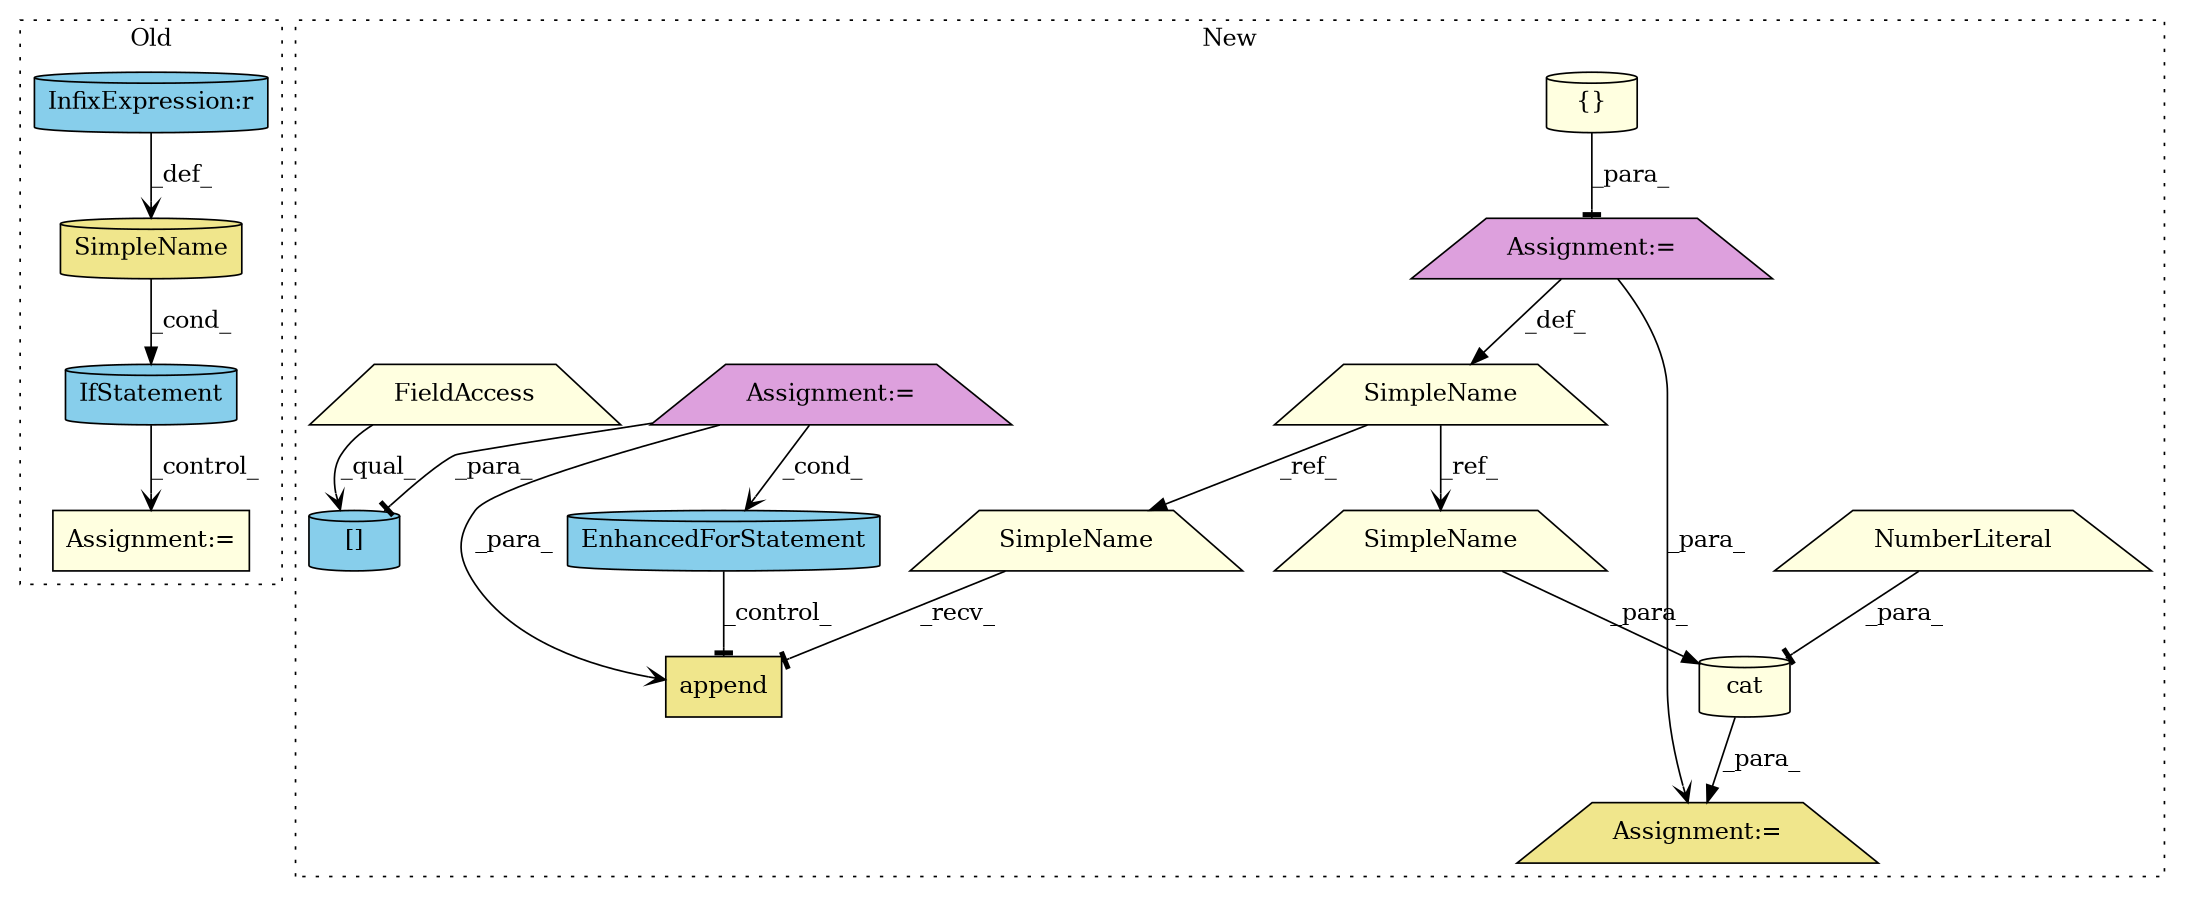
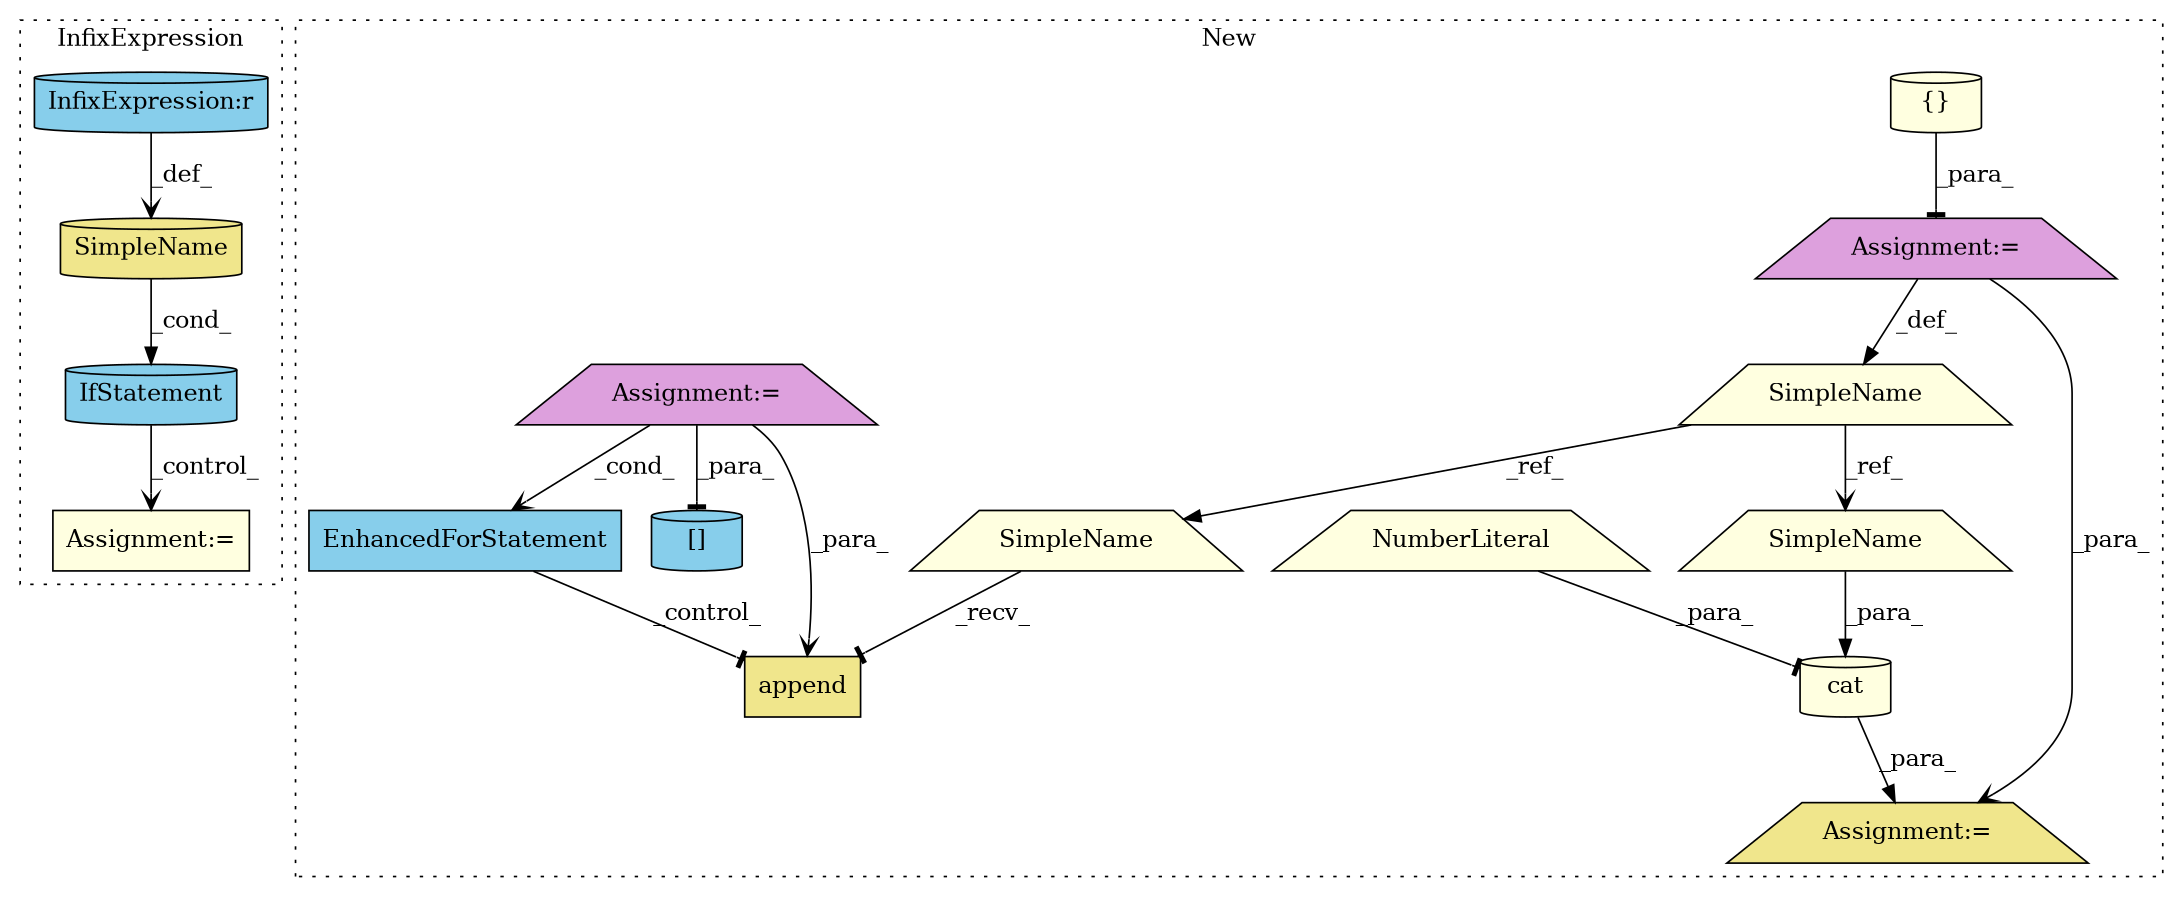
(151, 39) -> (151, 39)
(465, 395) -> none
(724, 541) -> (465, 541)
